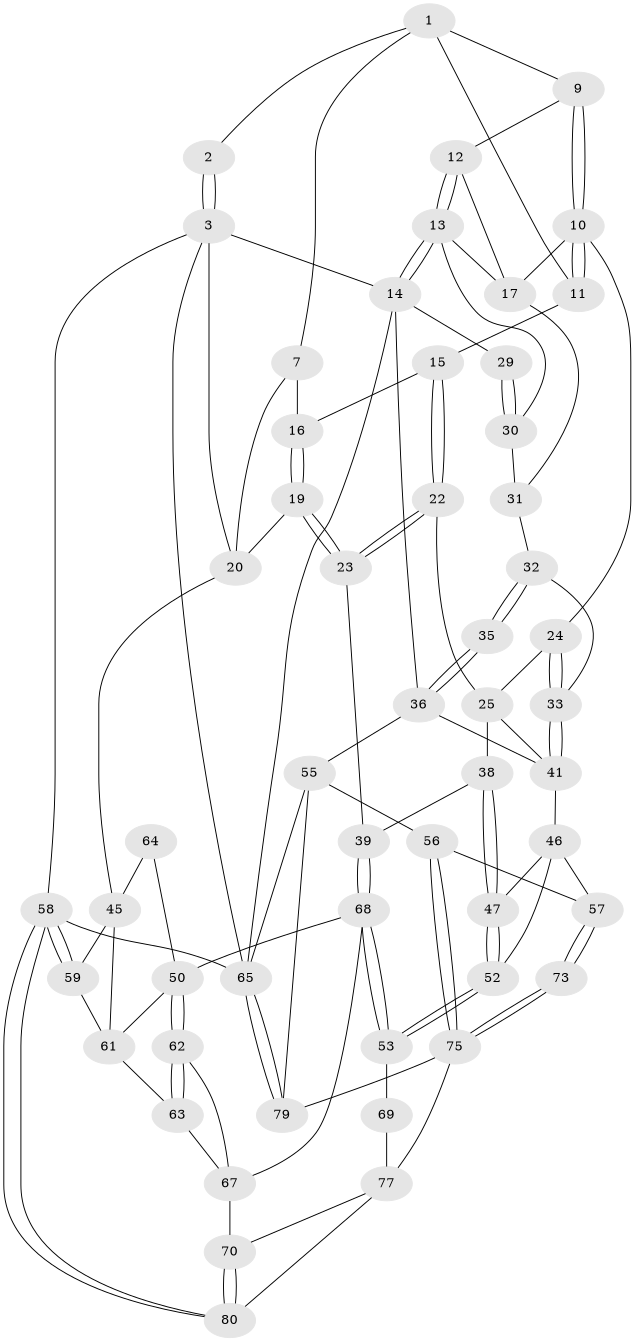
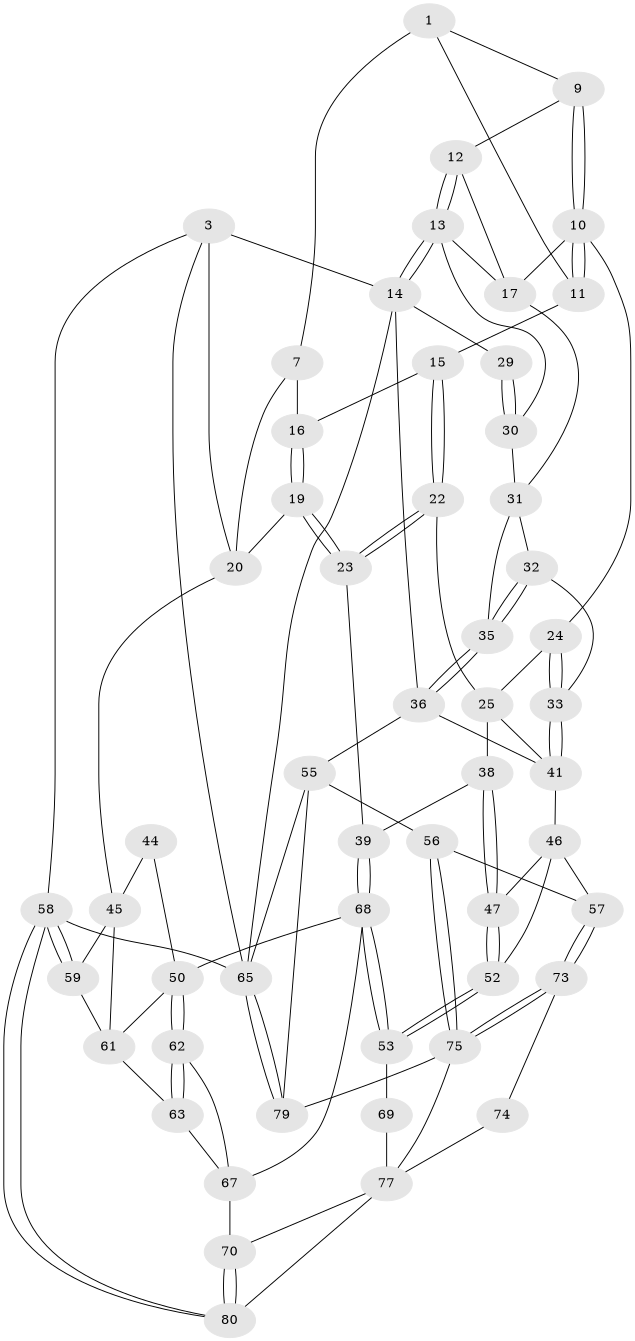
(209, 158) -> none
none -> (495, 567)
(151, 842) -> (151, 842)
none -> (503, 1115)
